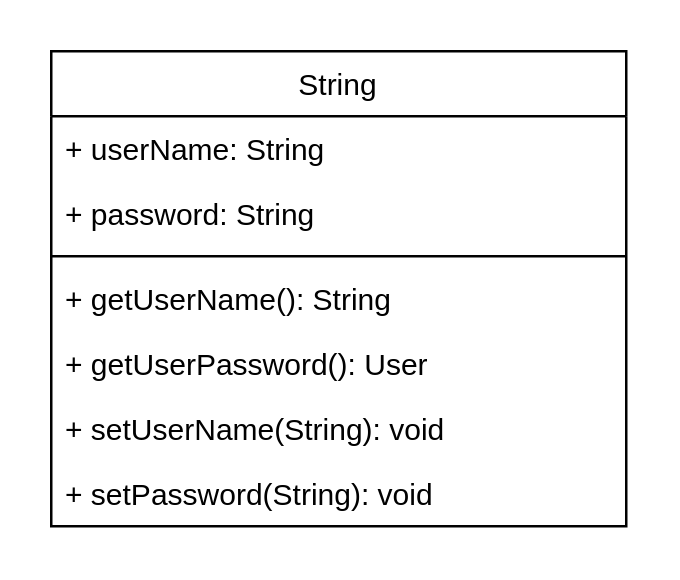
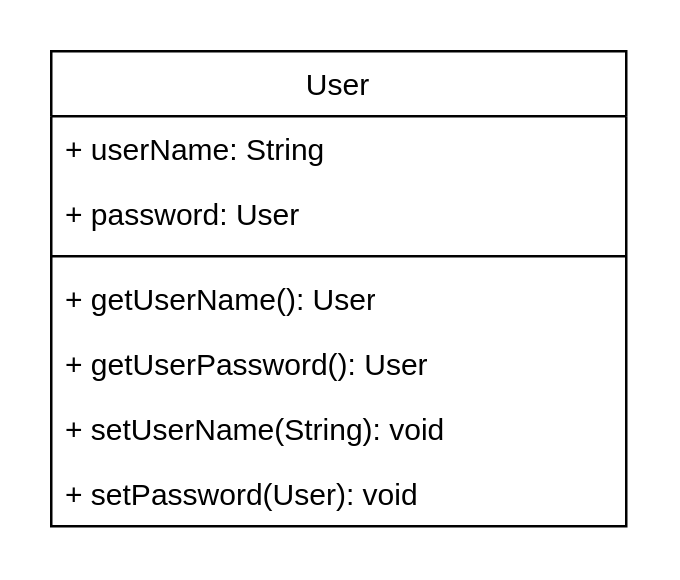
(339, 87) -> (339, 87)
(202, 217) -> (189, 217)
(244, 302) -> (231, 302)
(274, 497) -> (261, 497)
